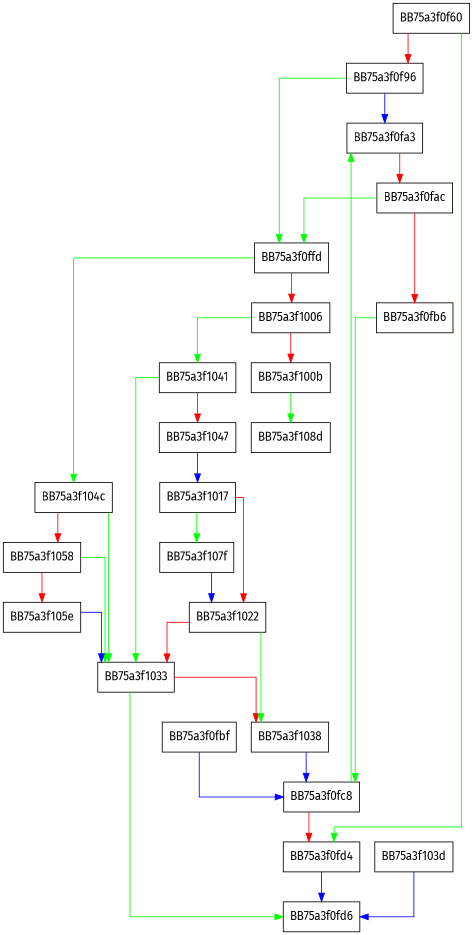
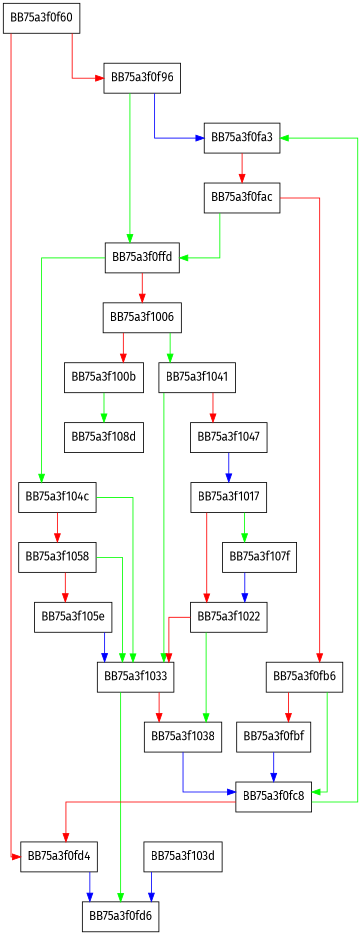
(461, 497) -> (11, 446)
none -> (288, 703)
